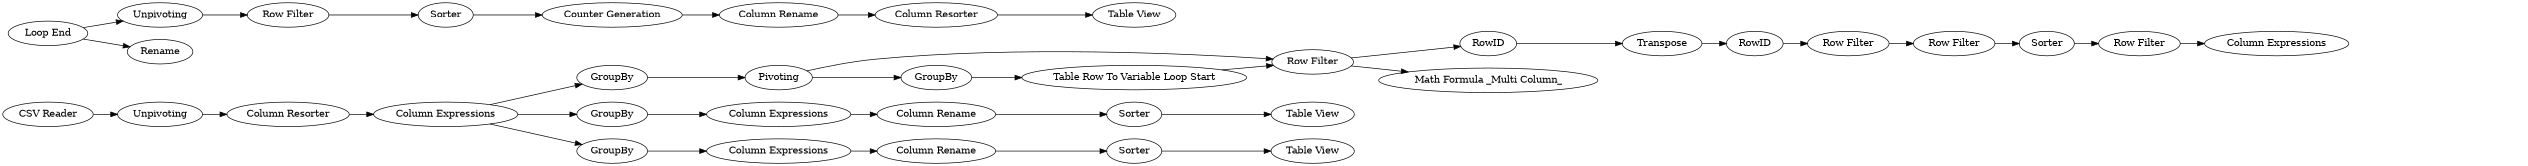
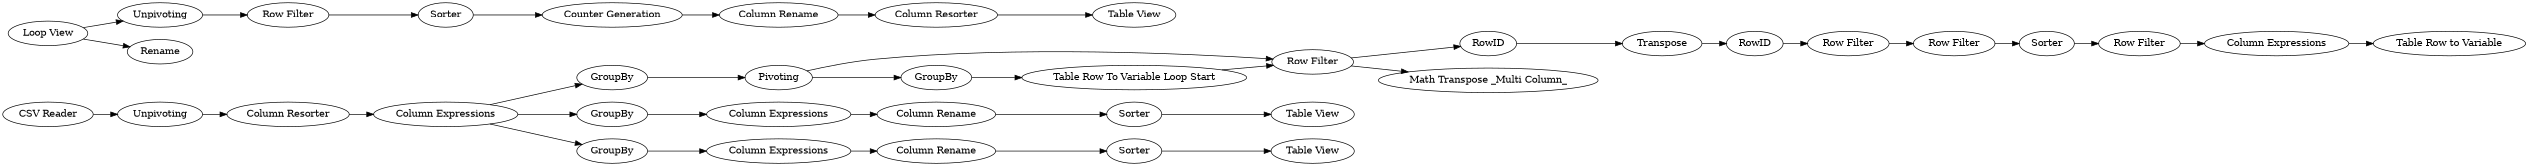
(48, 33) -> (48, 33)
none -> (2449, 44)
(1488, 80) -> (1488, 80)
